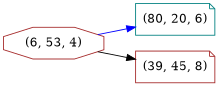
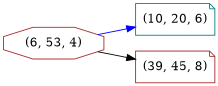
(175, 19) -> (175, 19)
